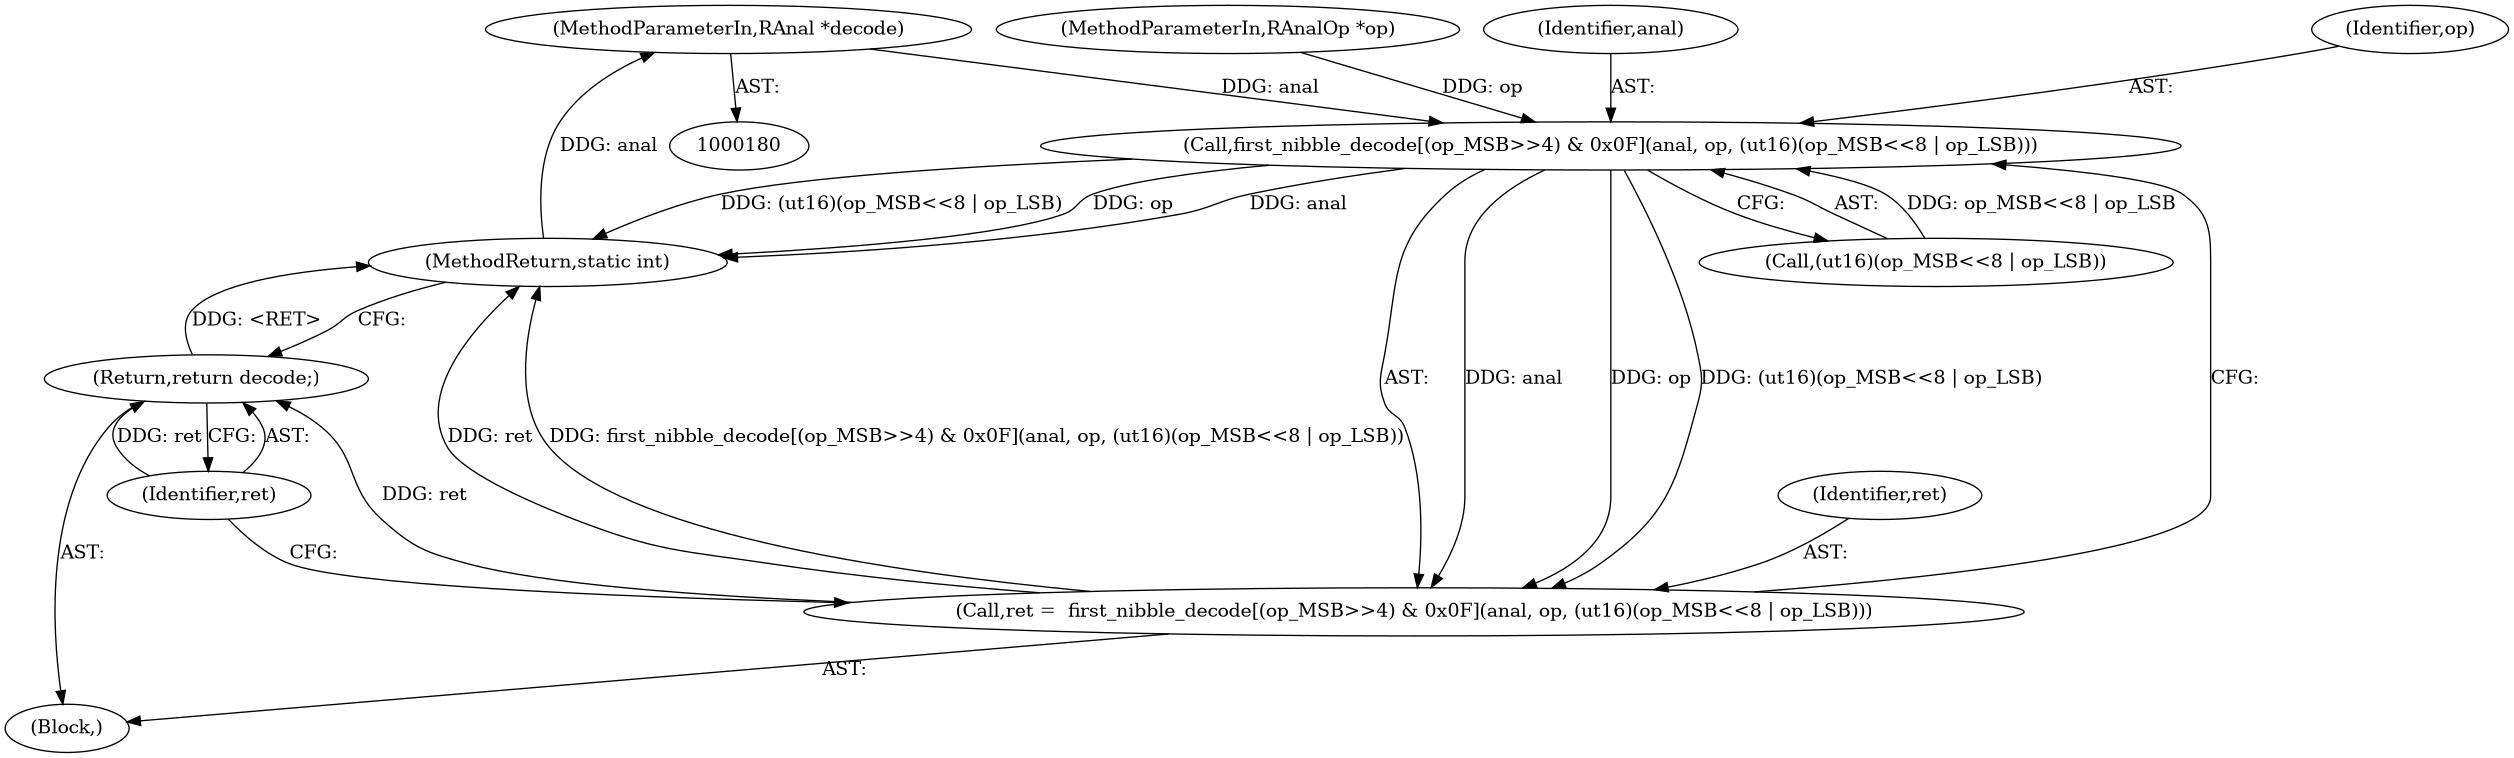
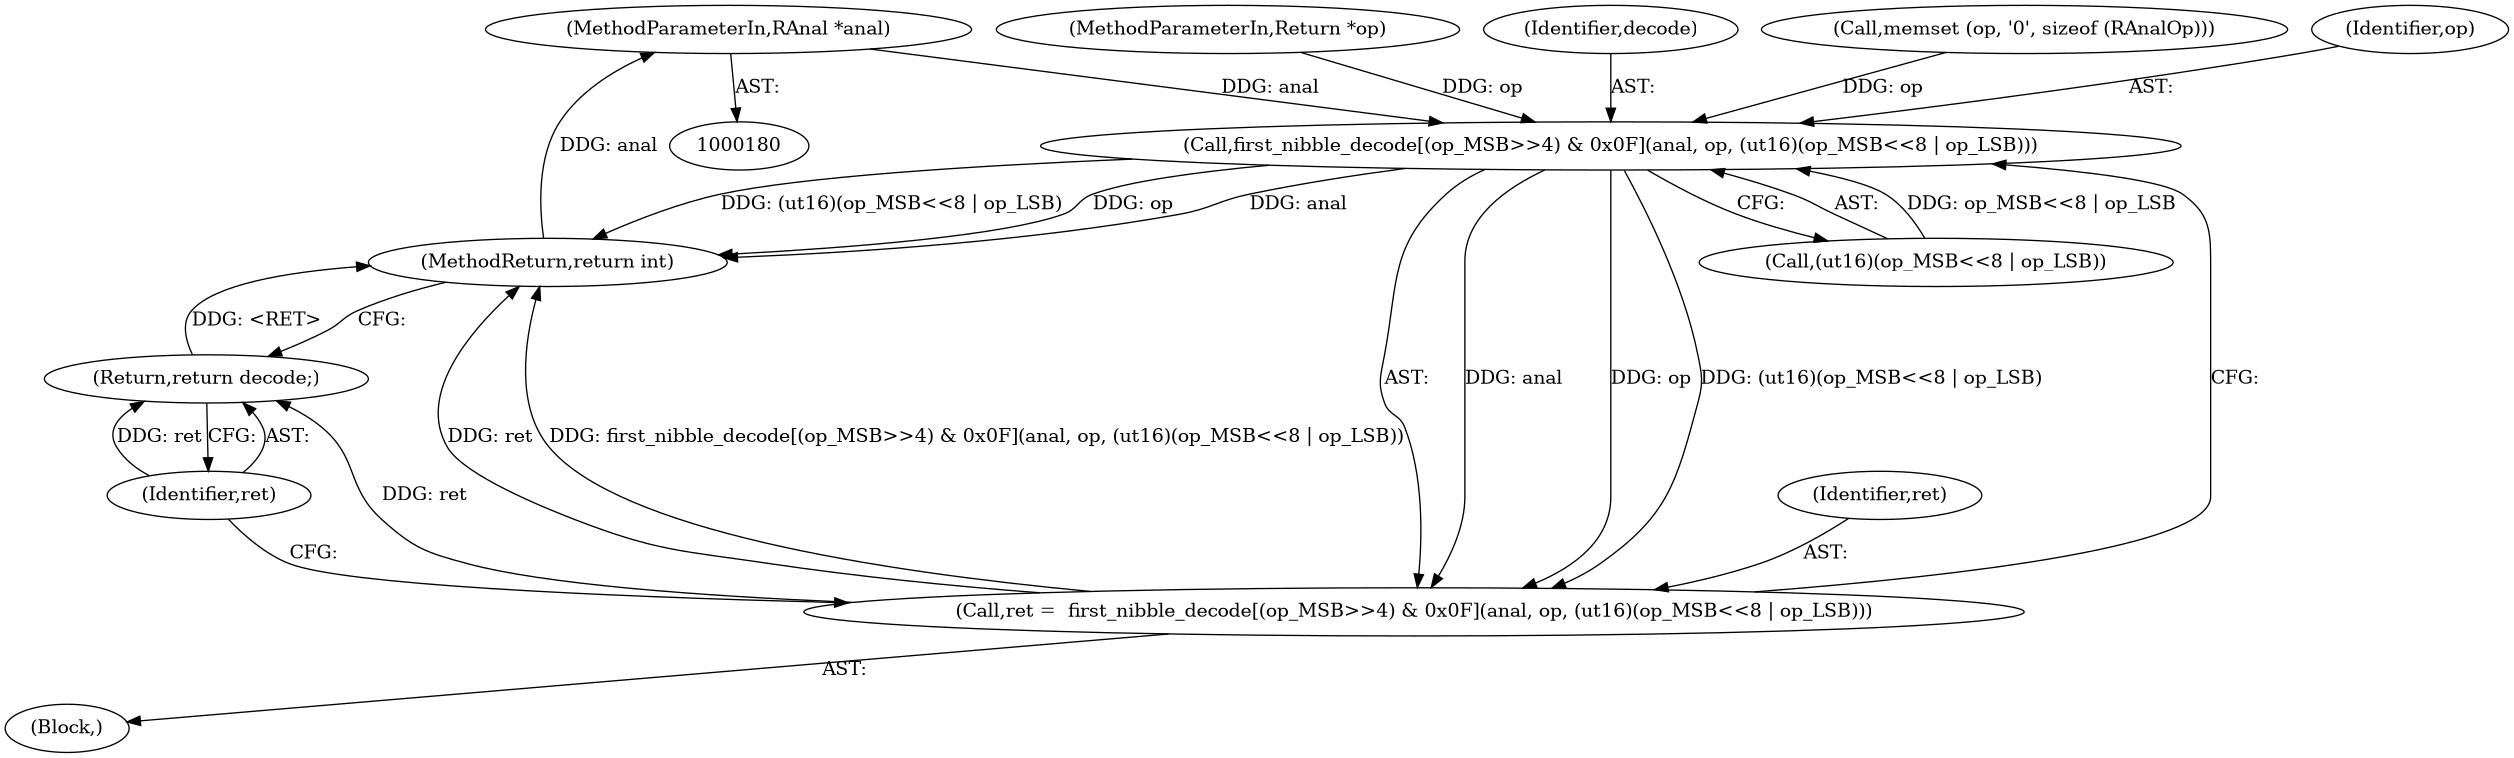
(729, 29) -> (729, 29)
(1228, 29) -> (1228, 29)
(1611, 29) -> (1611, 29)
none -> (2025, 29)
(548, 262) -> (548, 262)
(62, 532) -> none
